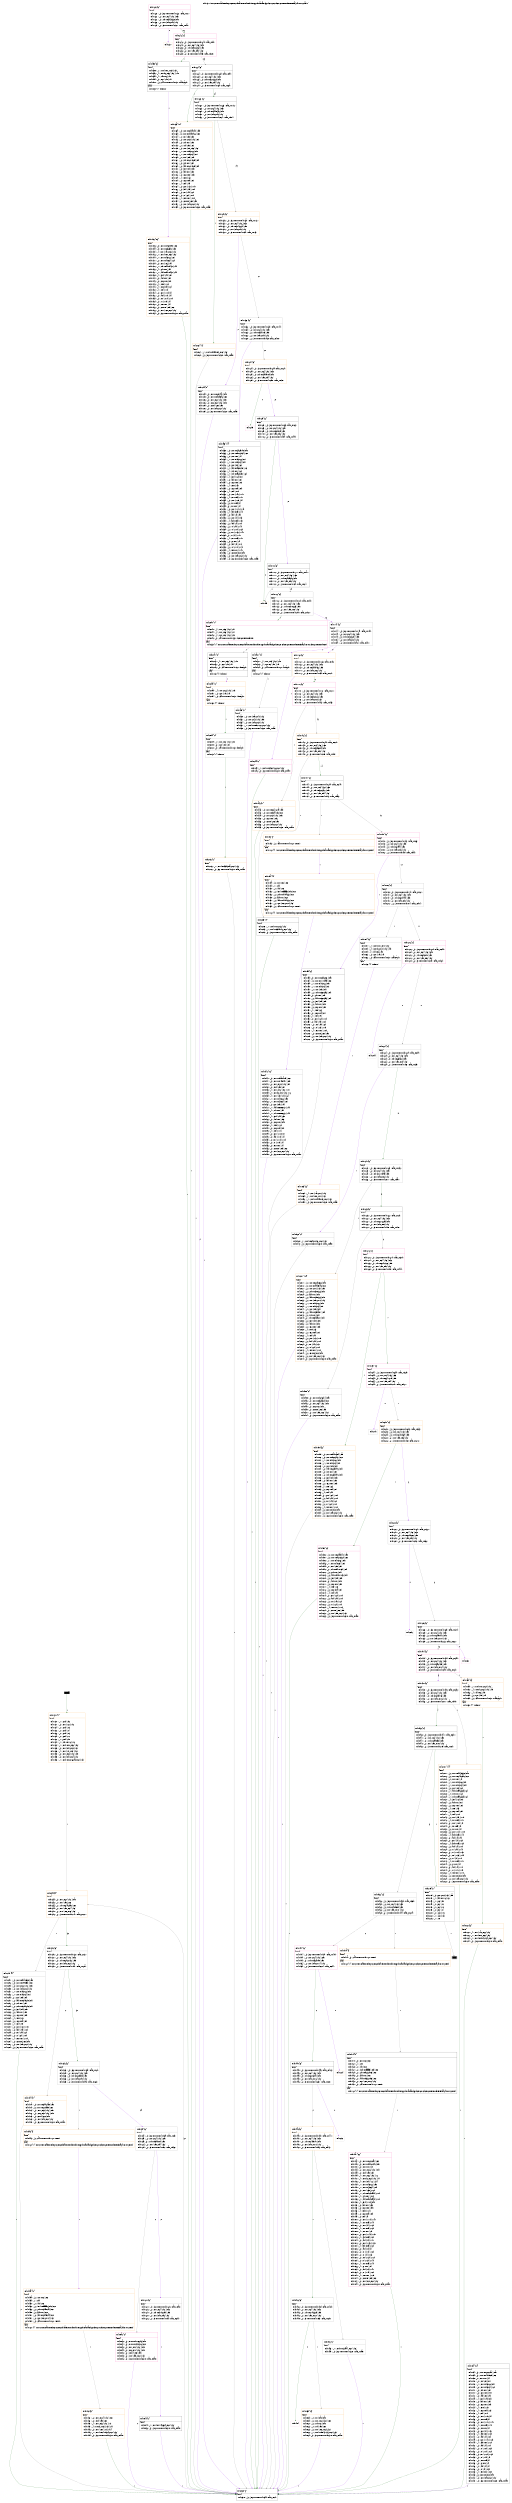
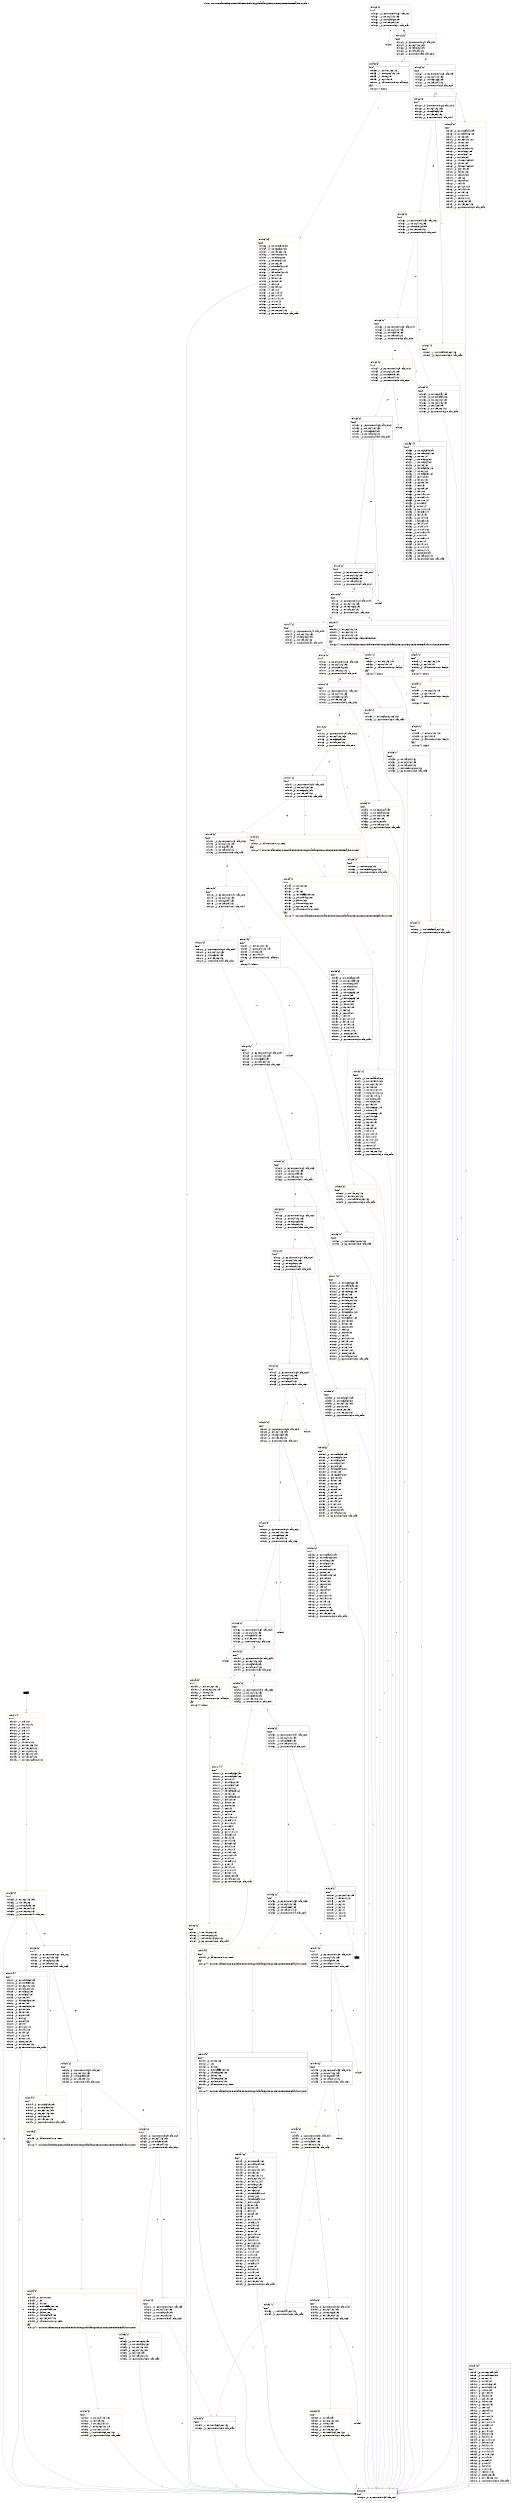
(359, 2453) -> (236, 2358)
